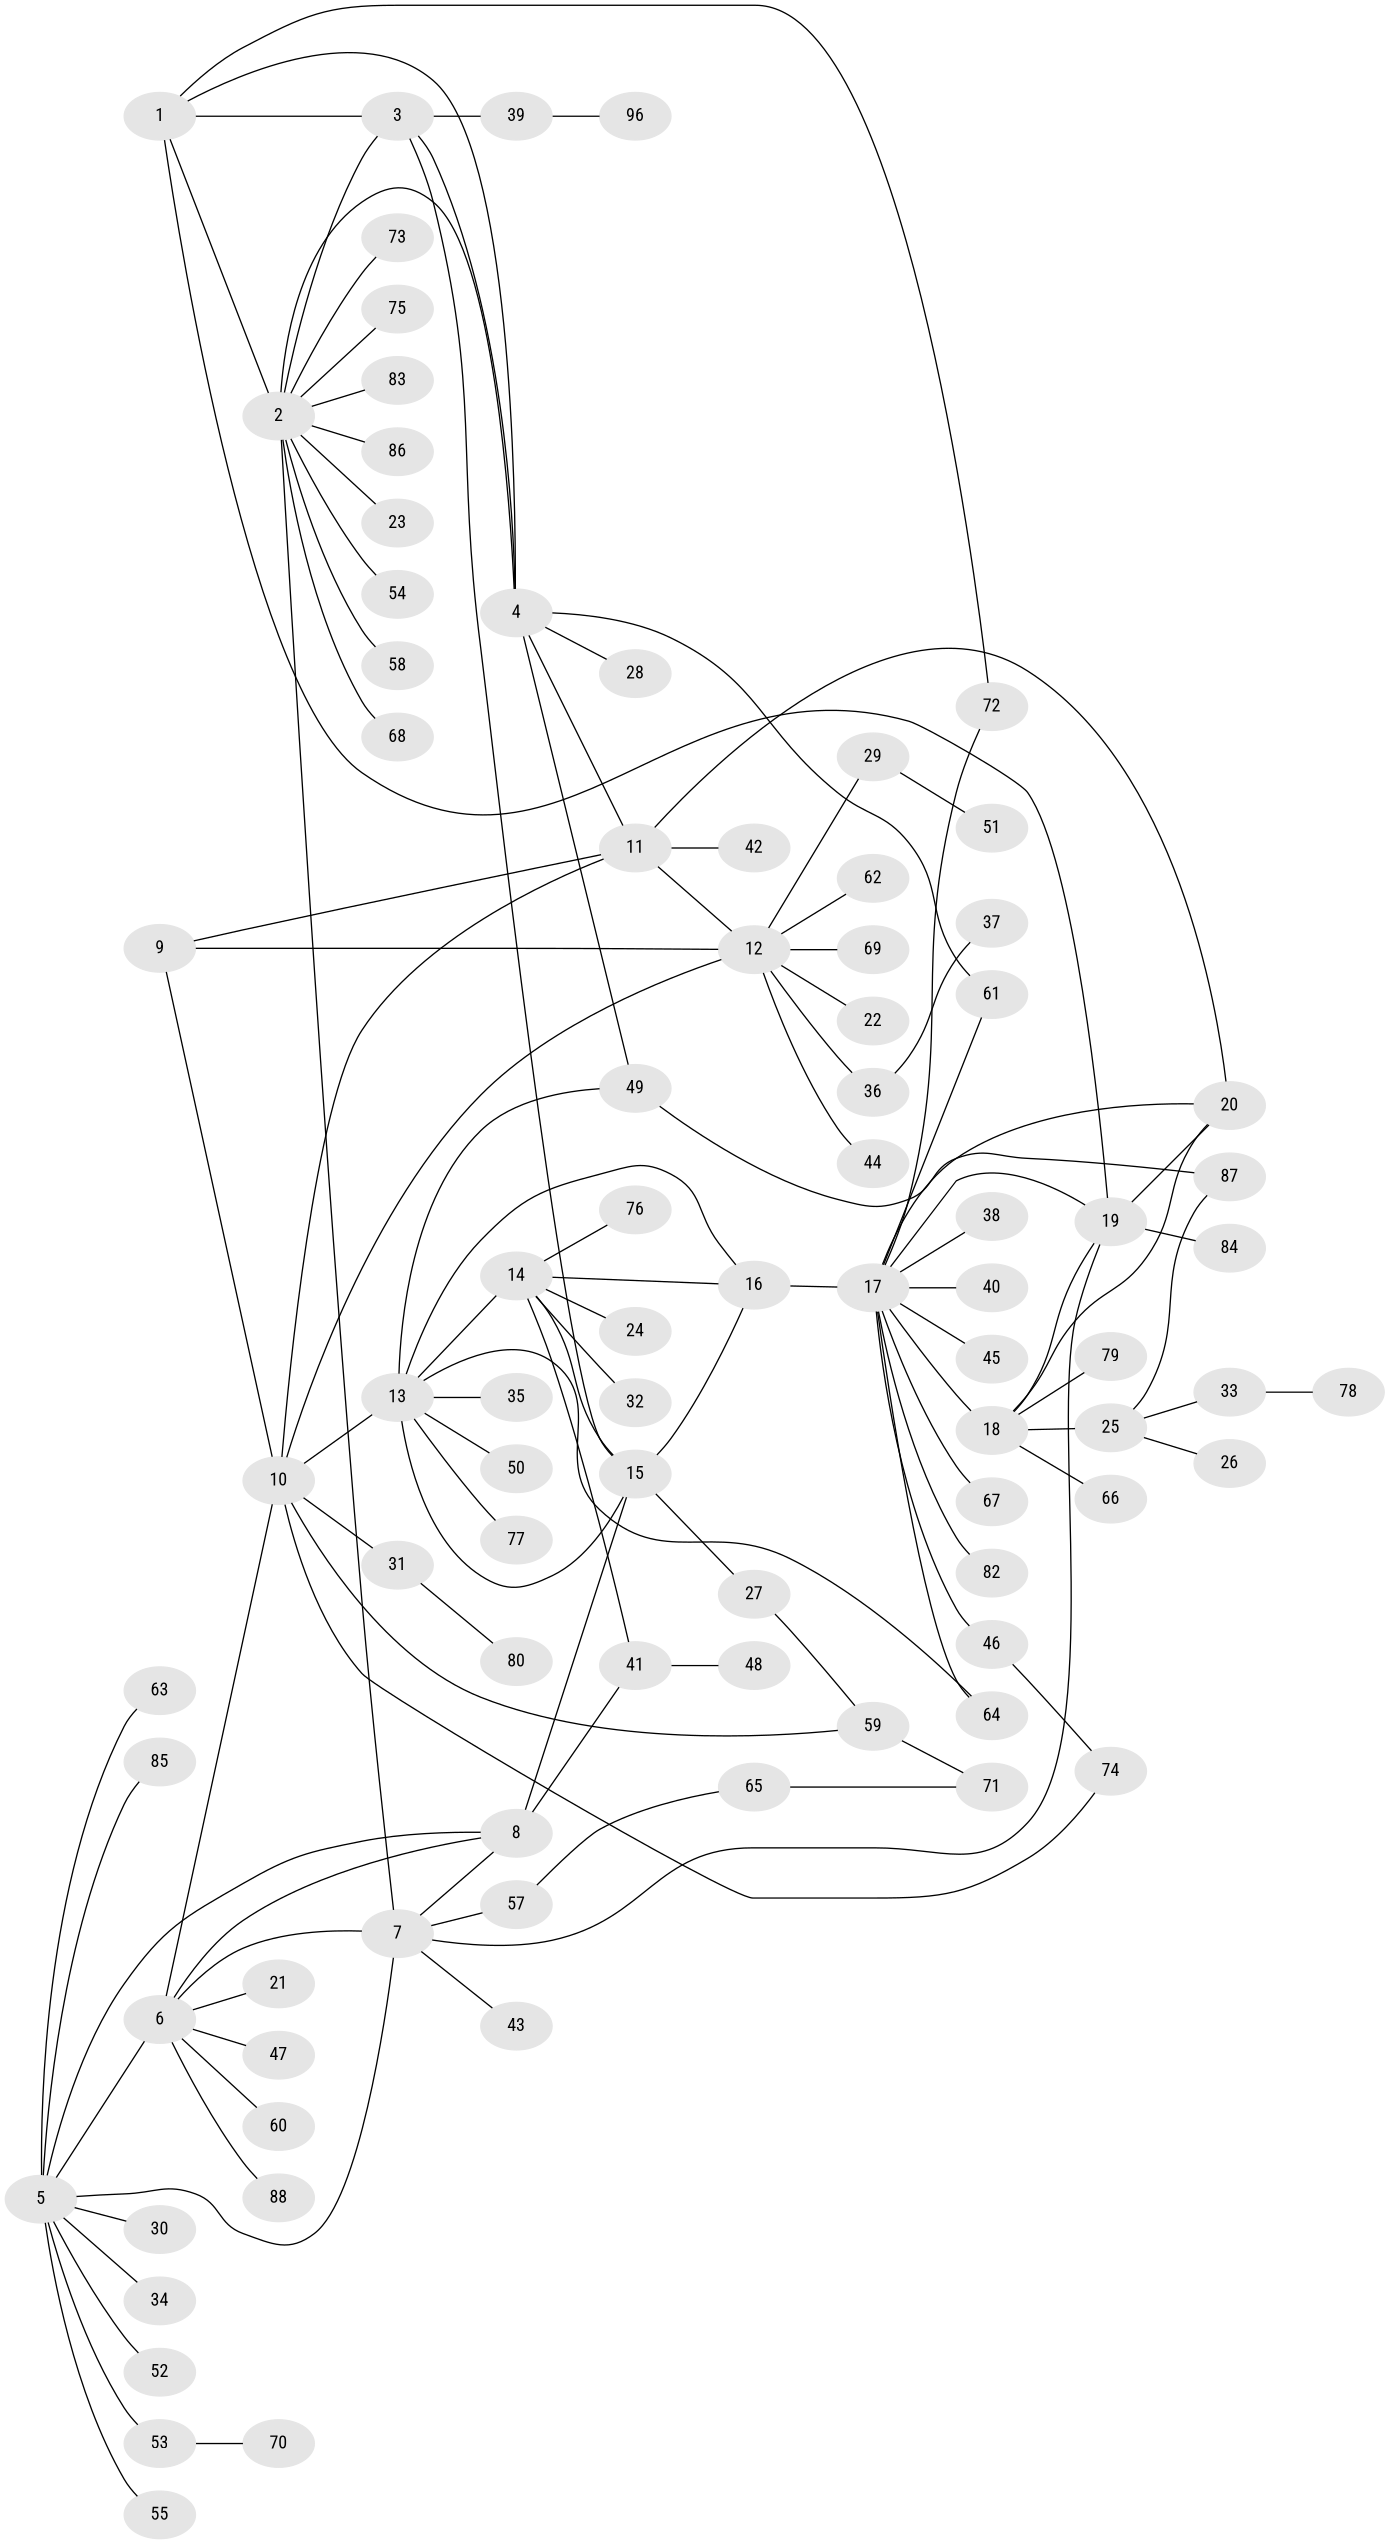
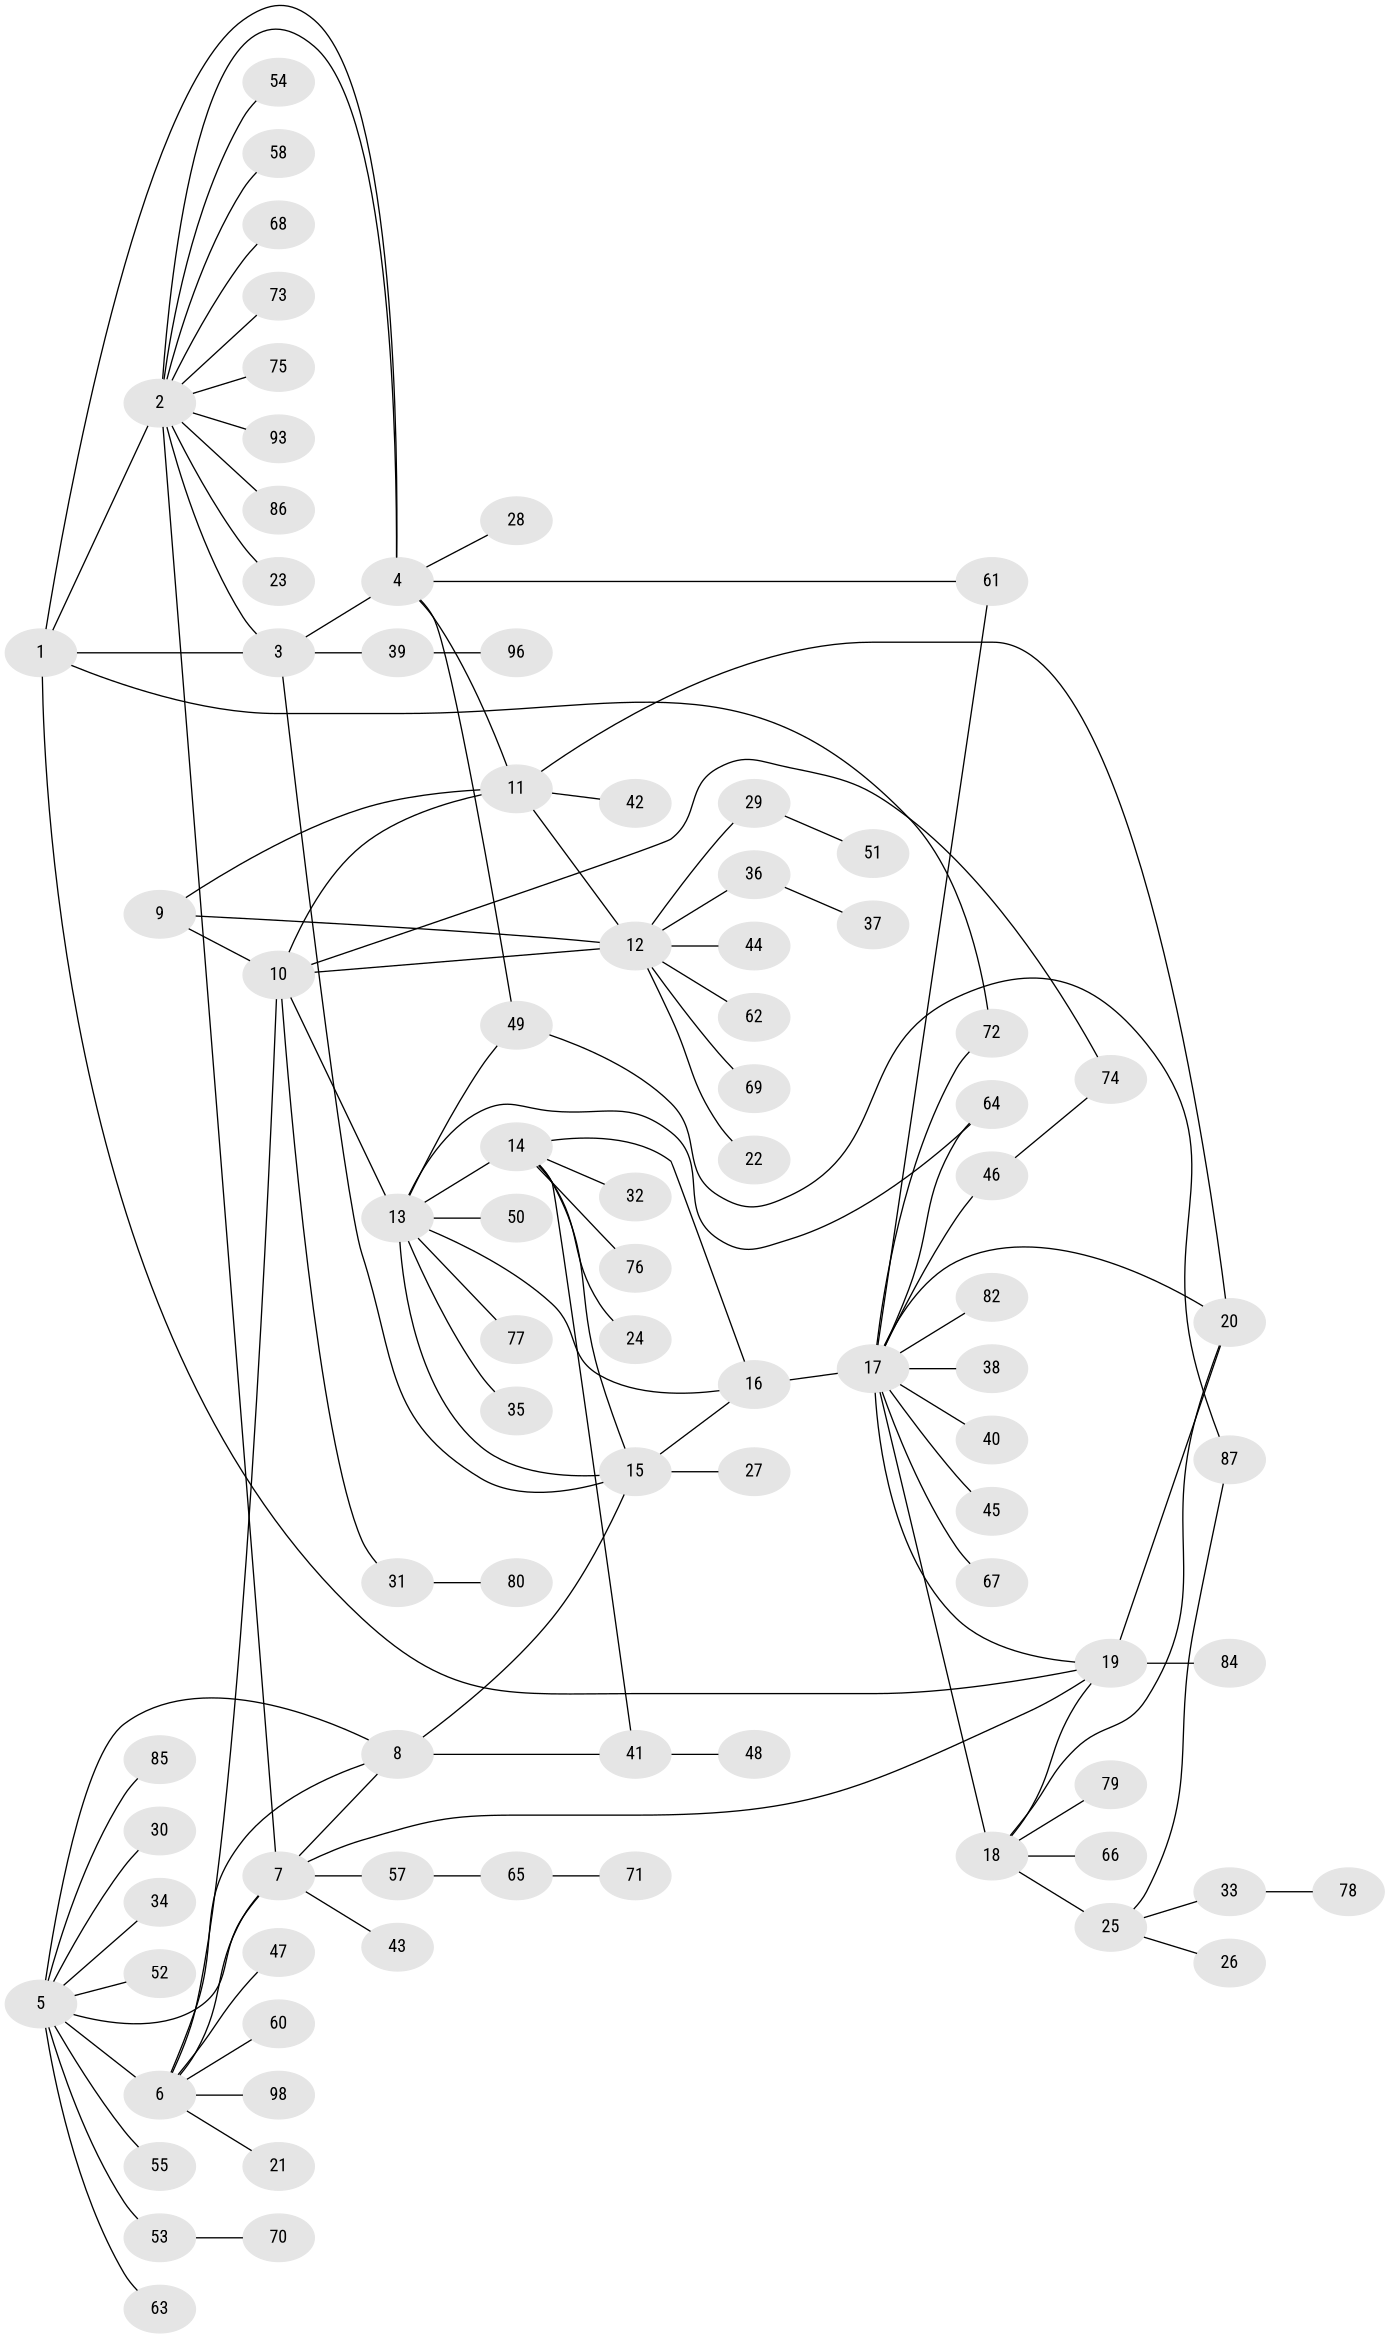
(398, 380) -> (279, 439)
(873, 1726) -> none
(279, 2198) -> (279, 2095)
